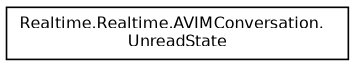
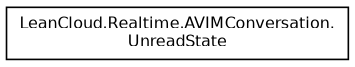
(177, 33) -> (177, 33)
